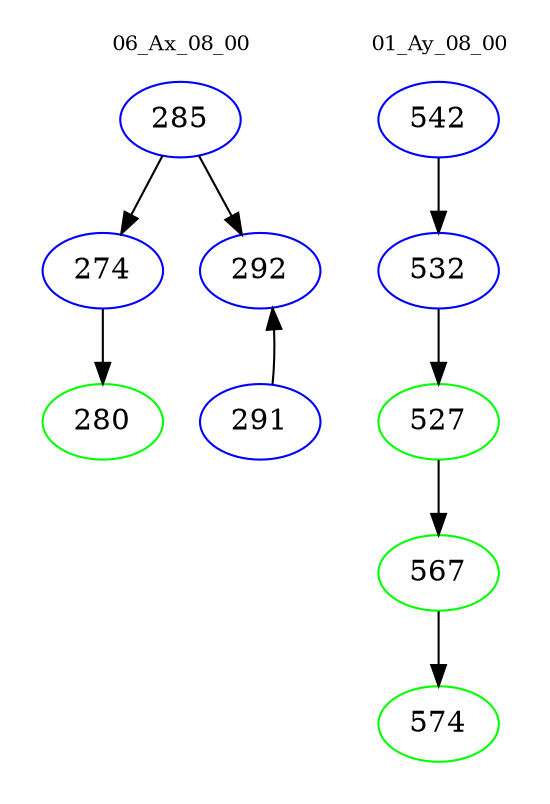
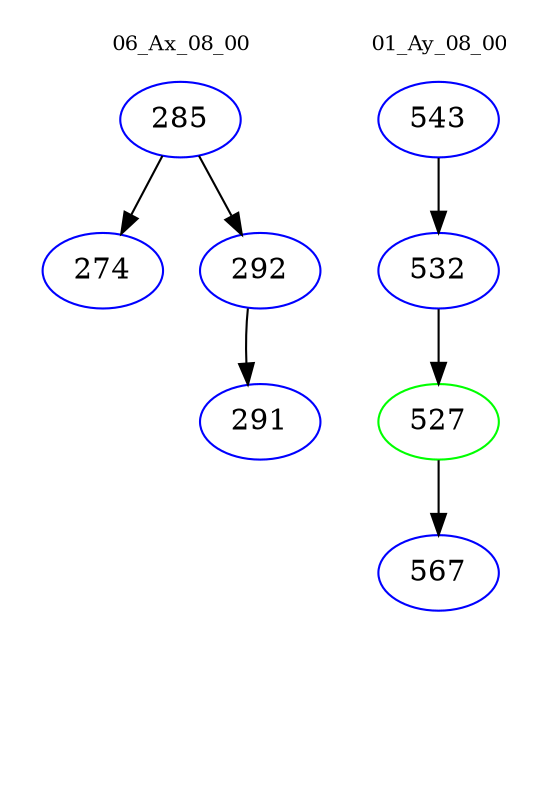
(439, 120) -> (439, 120)
(274, 357) -> (246, 336)
(103, 422) -> none
(439, 573) -> (439, 573)
(439, 724) -> none
